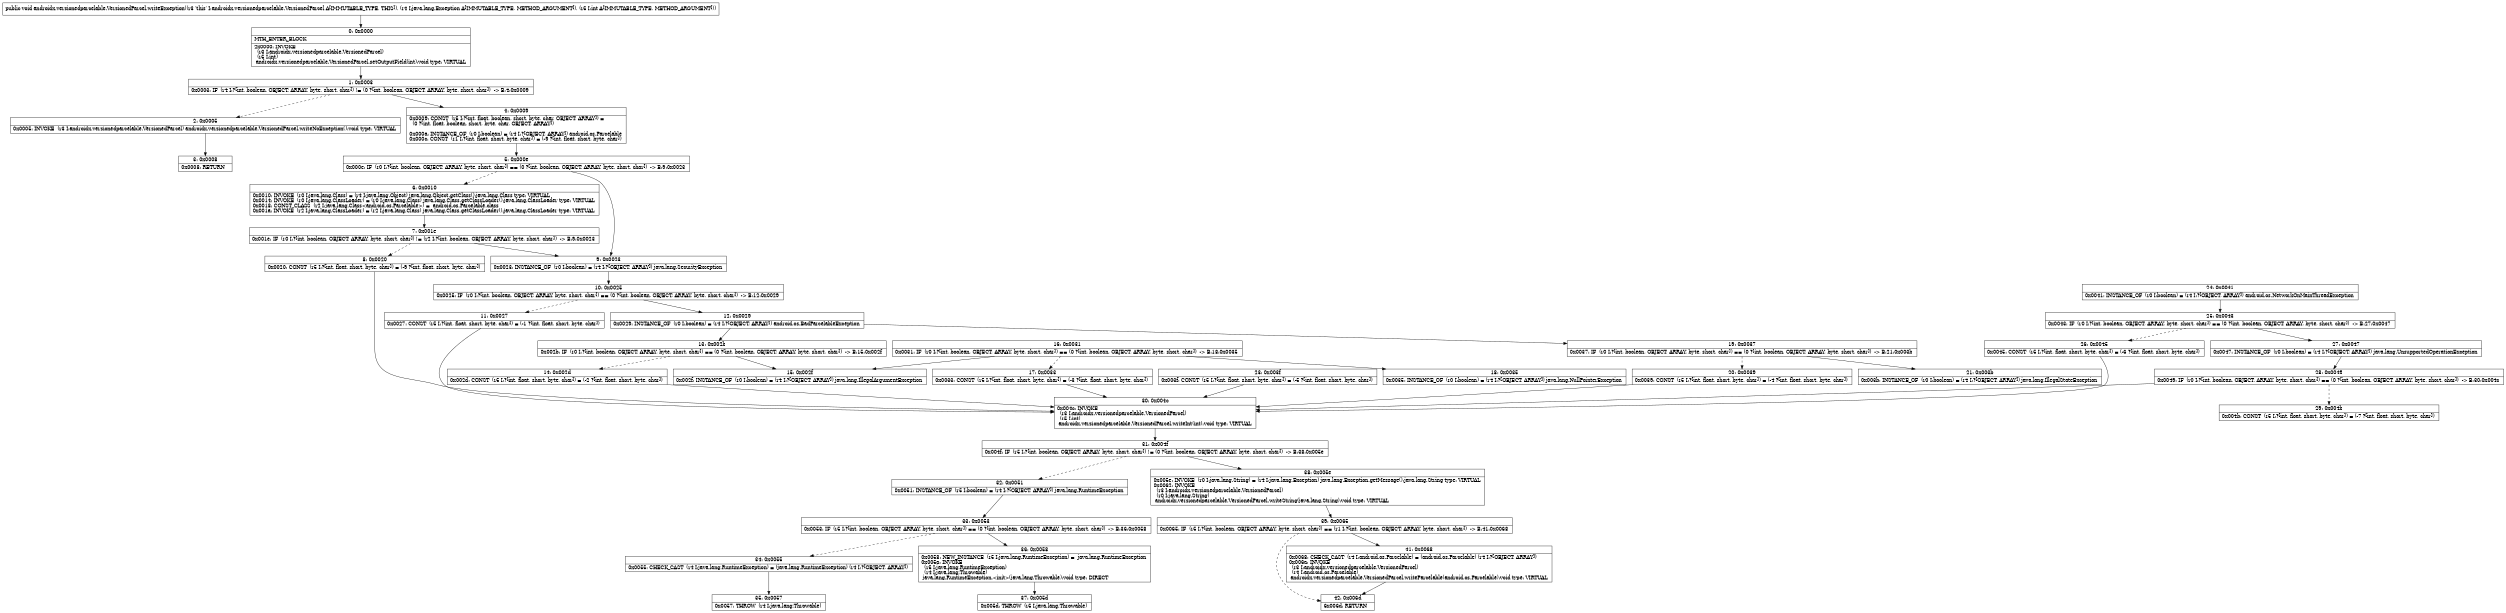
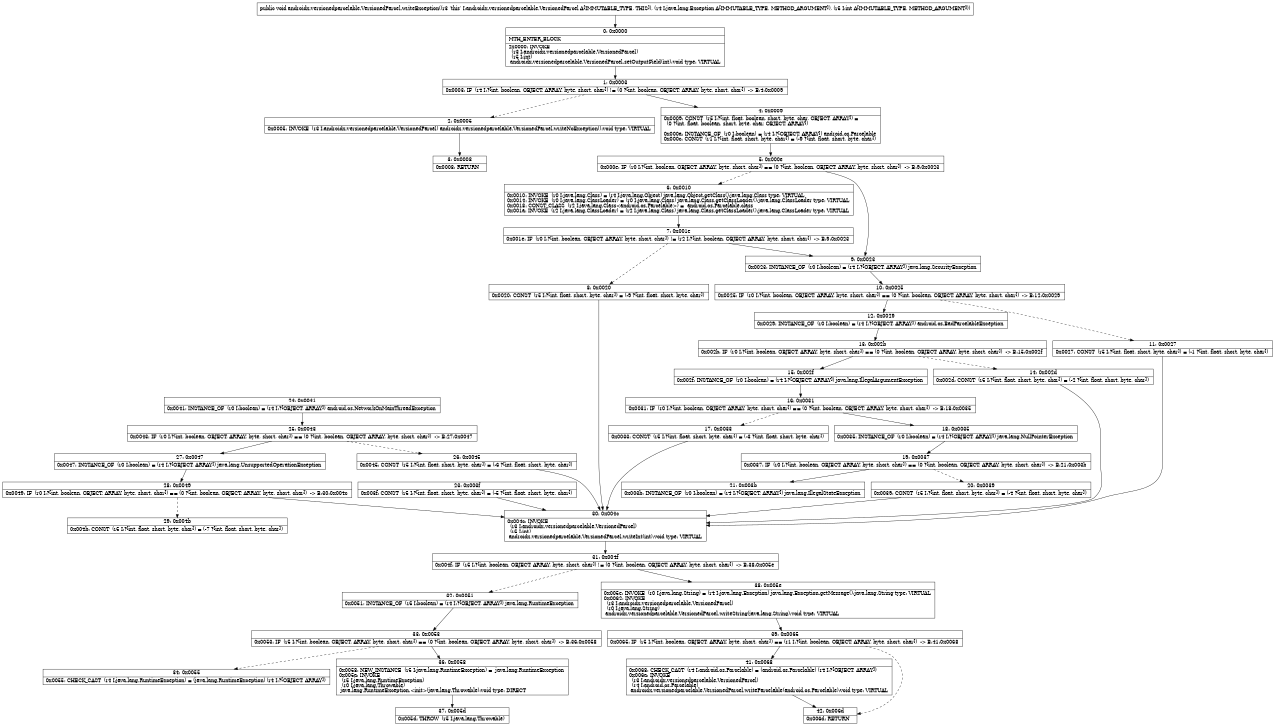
(1214, 334) -> (937, 446)
(935, 363) -> (801, 389)
(954, 573) -> (372, 686)
(769, 602) -> none
(1348, 606) -> (830, 719)
